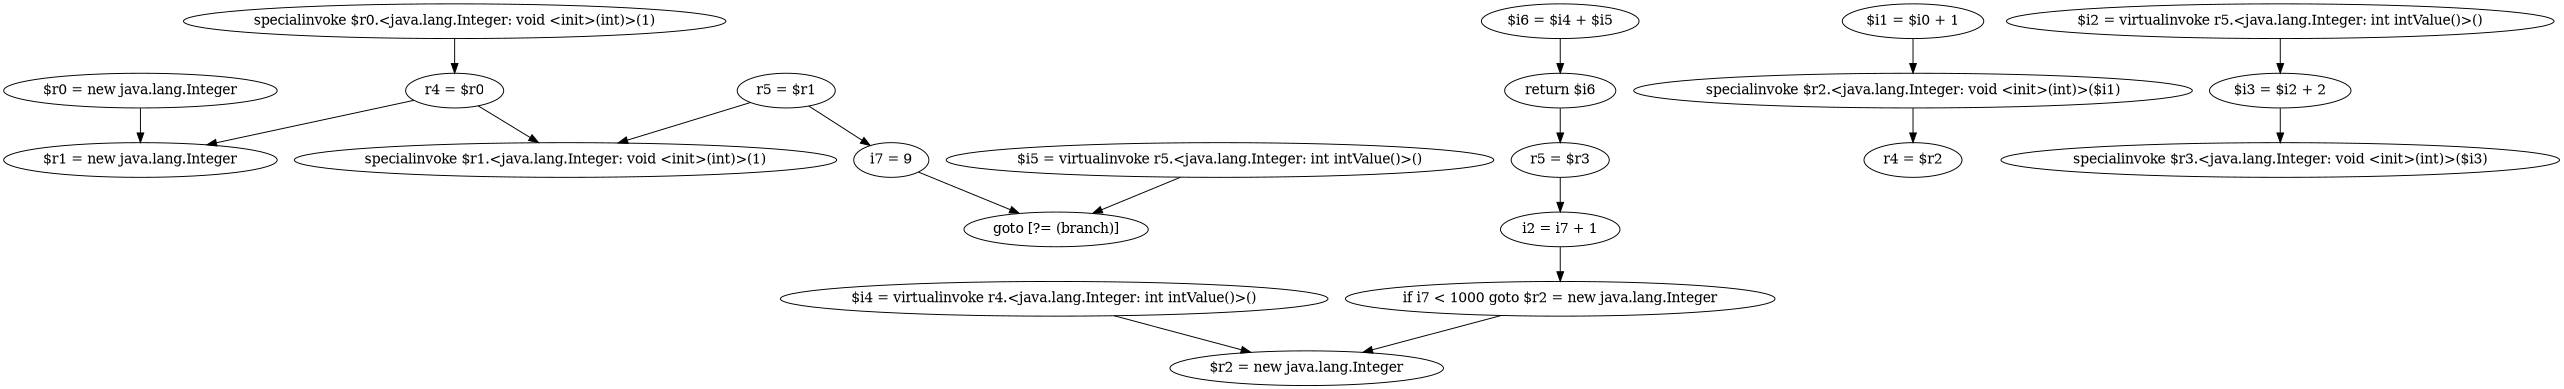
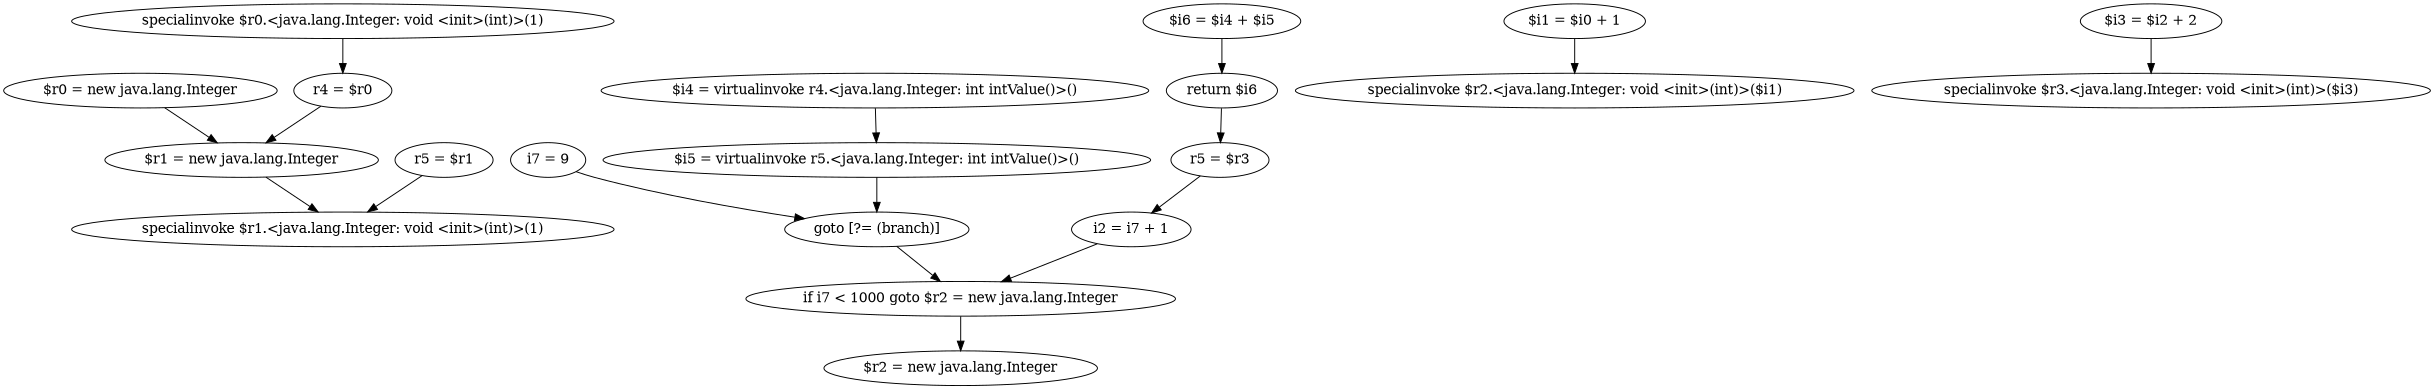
(2280, 21) -> none
(504, 122) -> (288, 192)
(835, 123) -> none
(1913, 160) -> none
none -> (915, 261)
(1178, 333) -> (876, 121)
